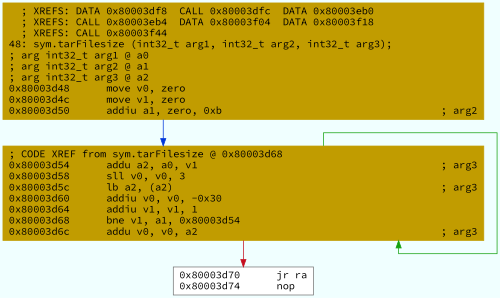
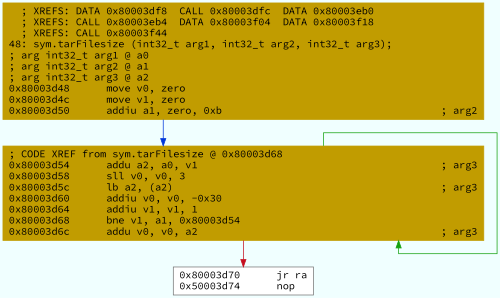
(243, 281) -> (243, 281)
